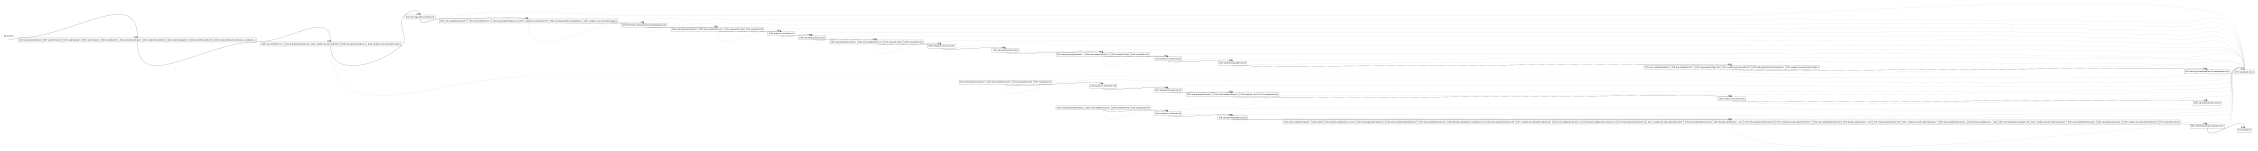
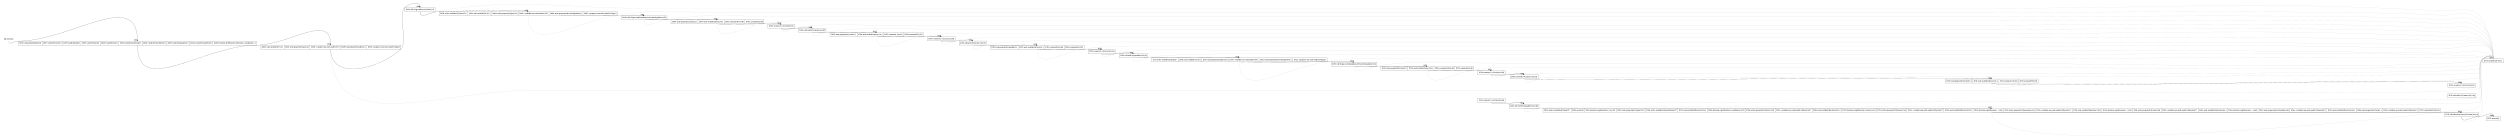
none -> (1390, 66)
(1969, 101) -> none
(1103, 108) -> none
